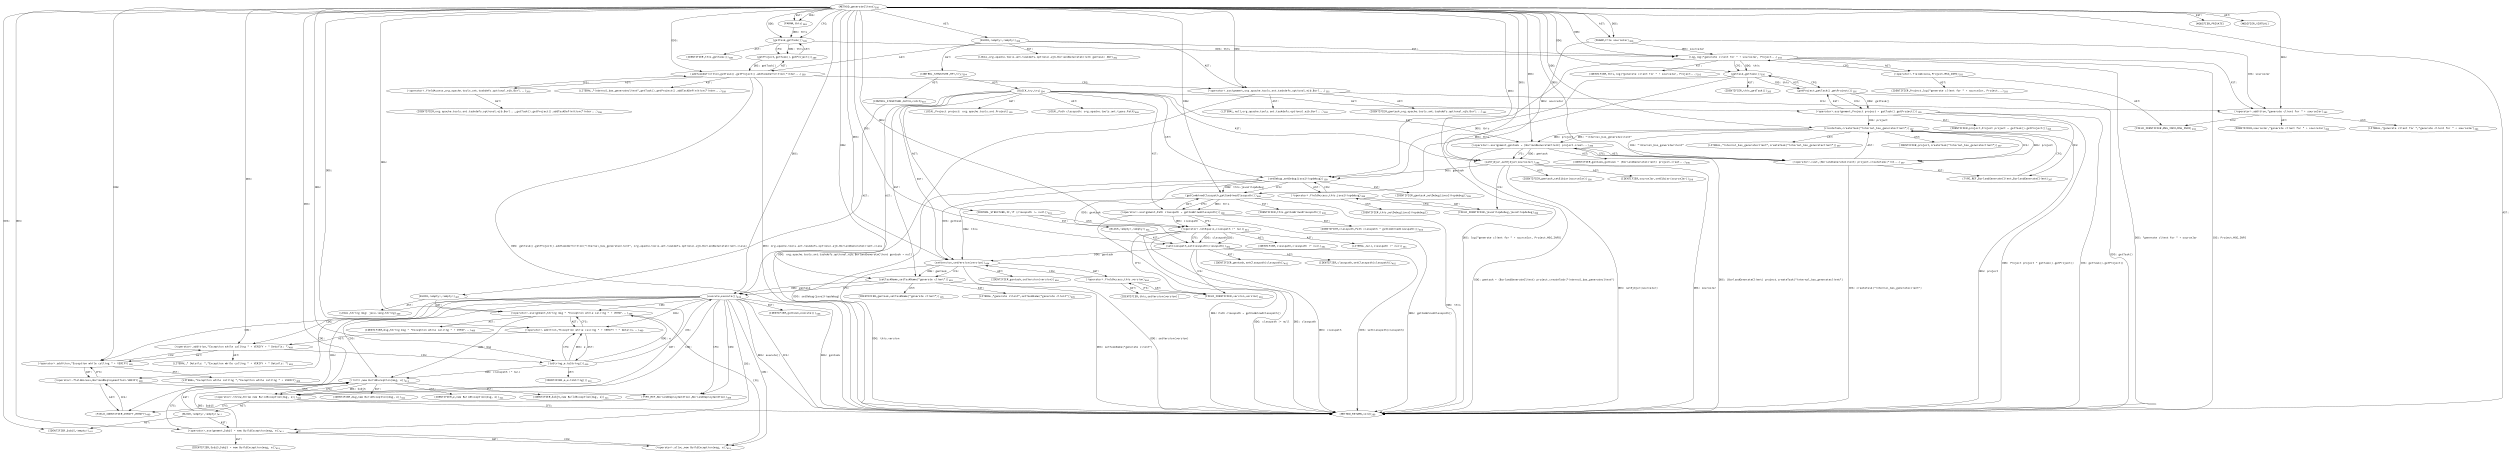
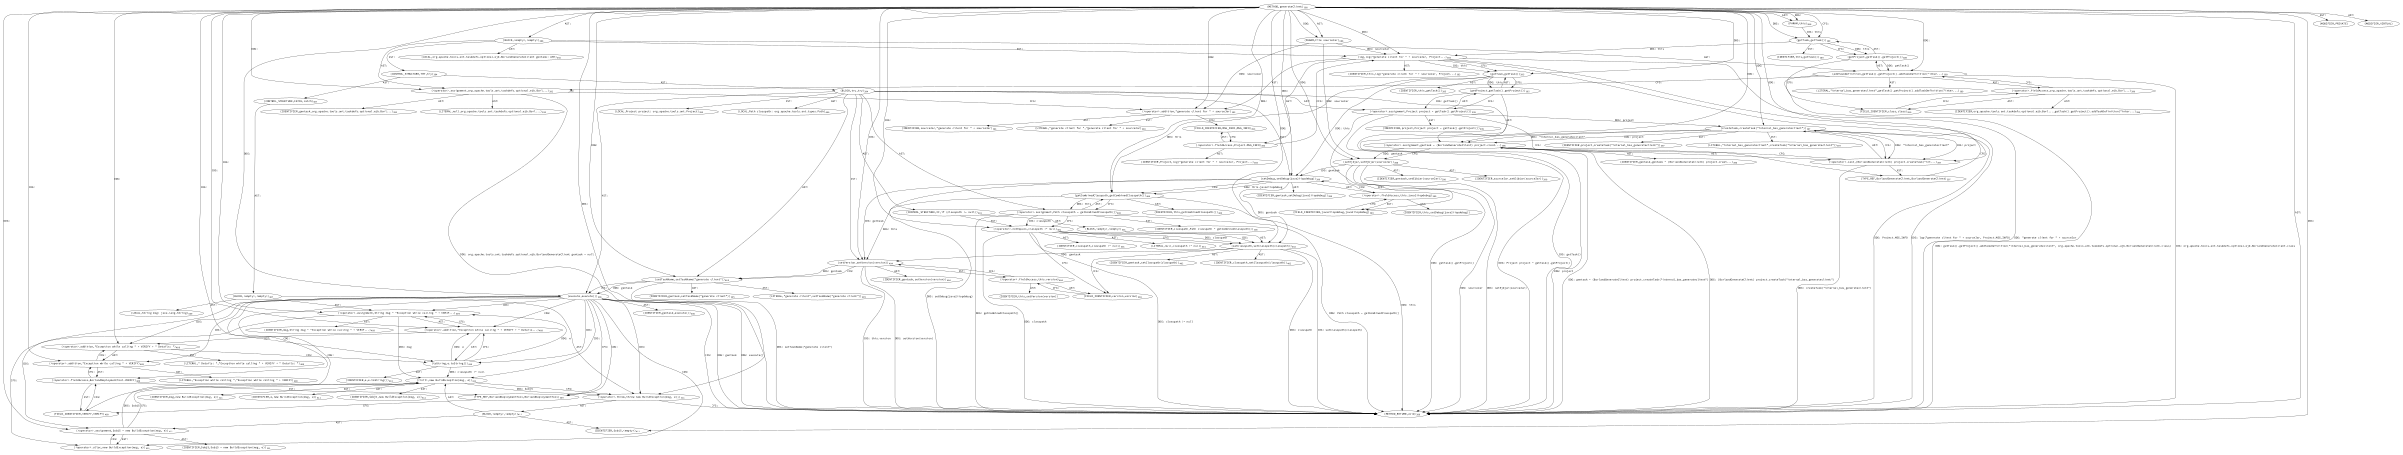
none -> (1885, 112)
(1259, 135) -> none
none -> (1230, 136)
(661, 346) -> (557, 357)
